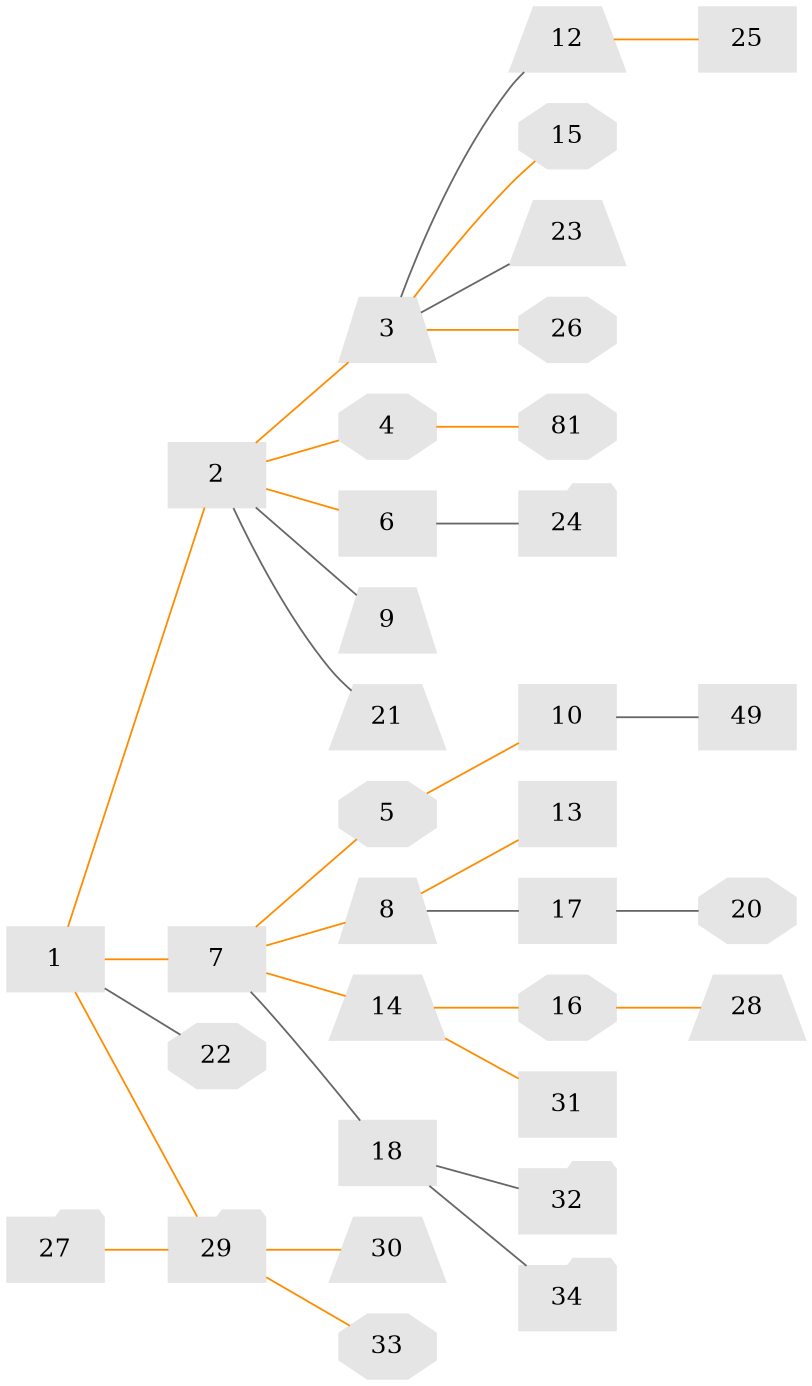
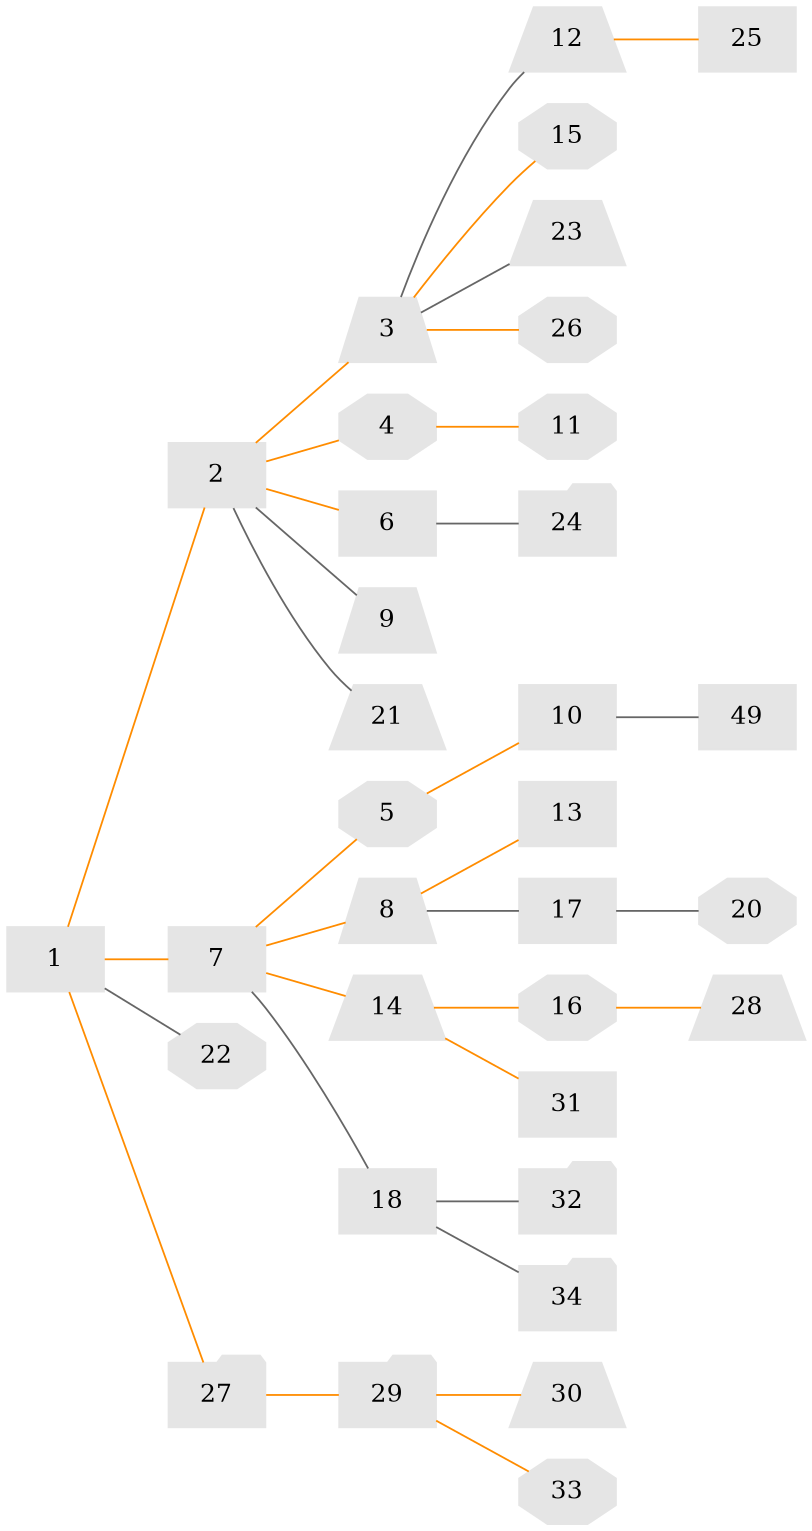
(568, 427) -> (568, 427)
(136, 1104) -> (136, 1177)
